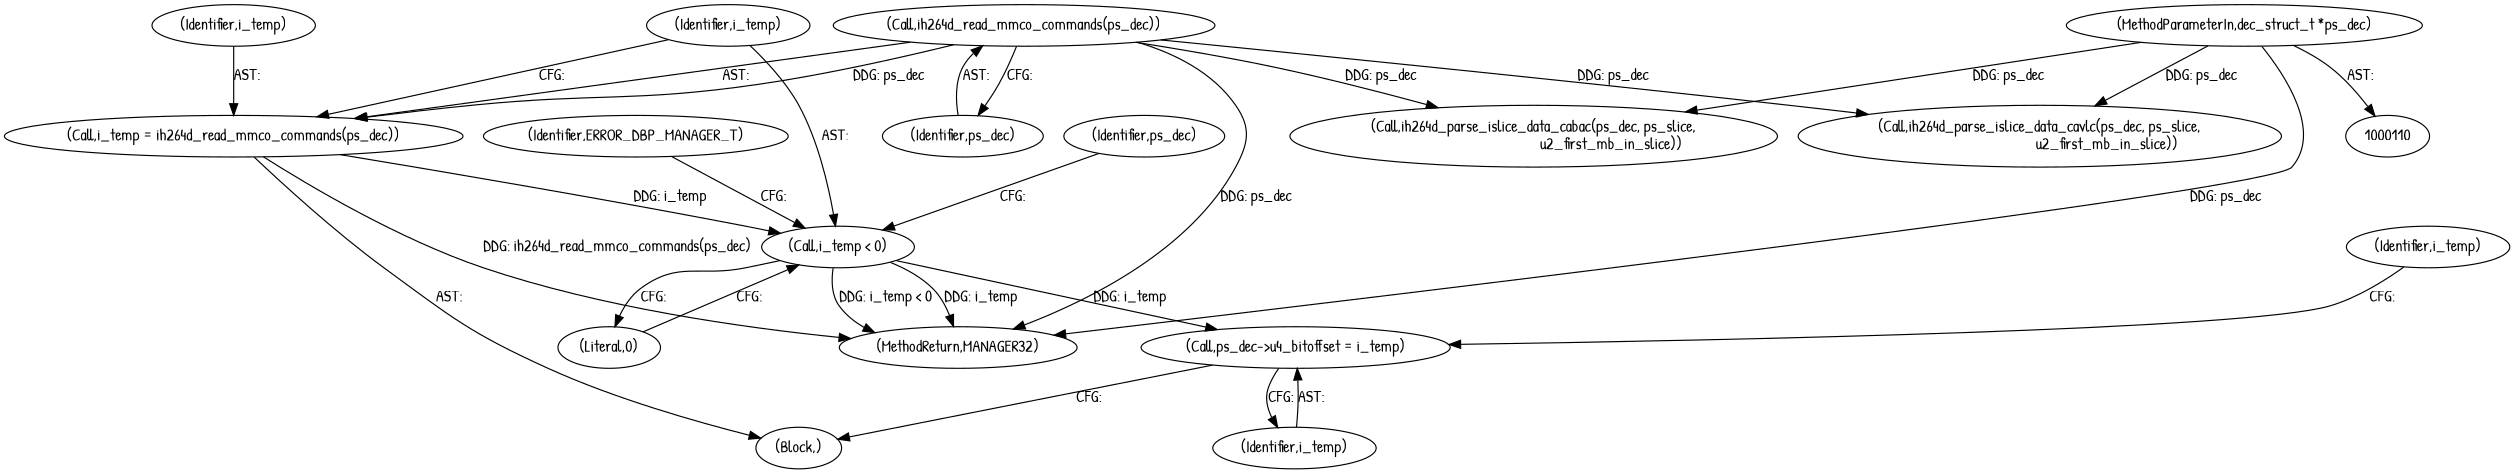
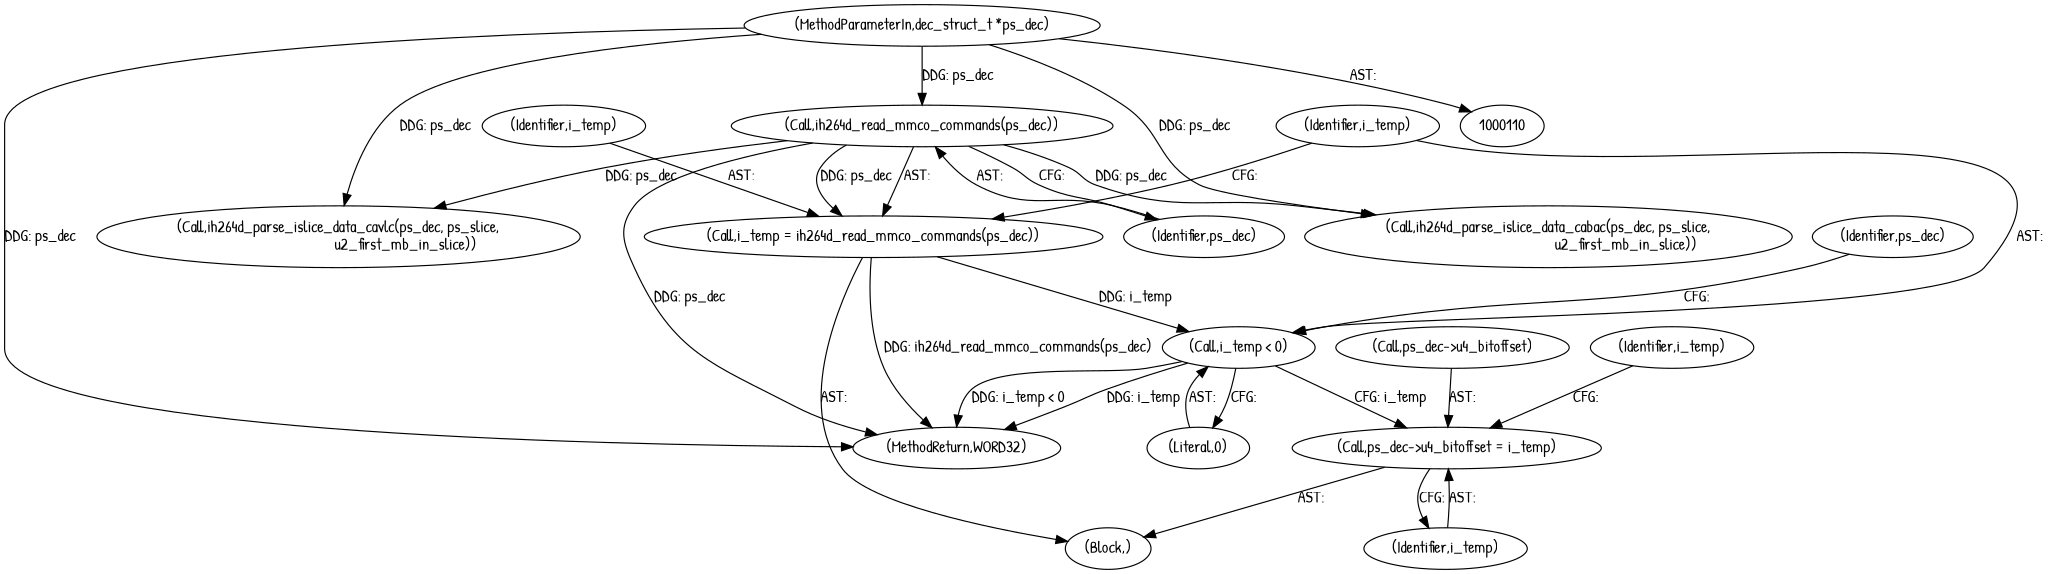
none -> (922, 70)
(636, 136) -> none
(751, 297) -> (1205, 398)
(1130, 297) -> (1391, 398)
(958, 348) -> (957, 448)
none -> (1453, 348)
(1091, 398) -> (1313, 498)
